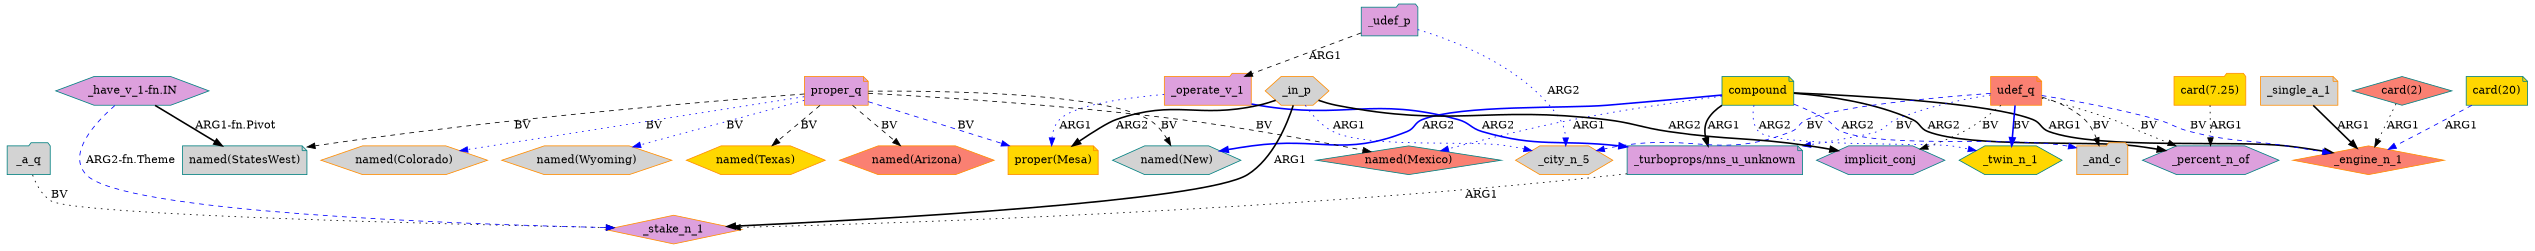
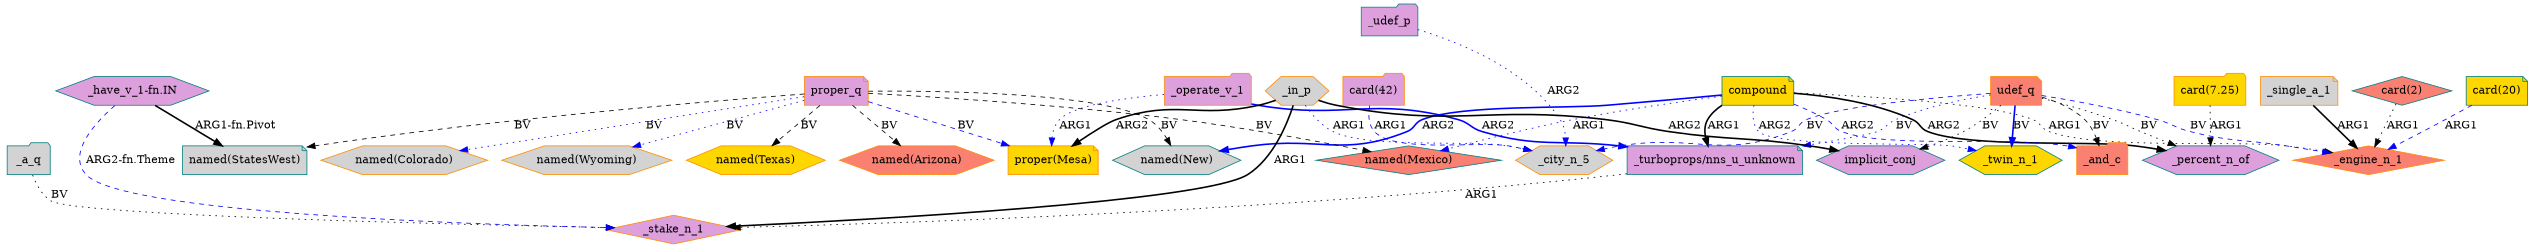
(1307, 53) -> none
none -> (1374, 91)
(2057, 133) -> (2057, 133)
(2102, 160) -> (2102, 160)
